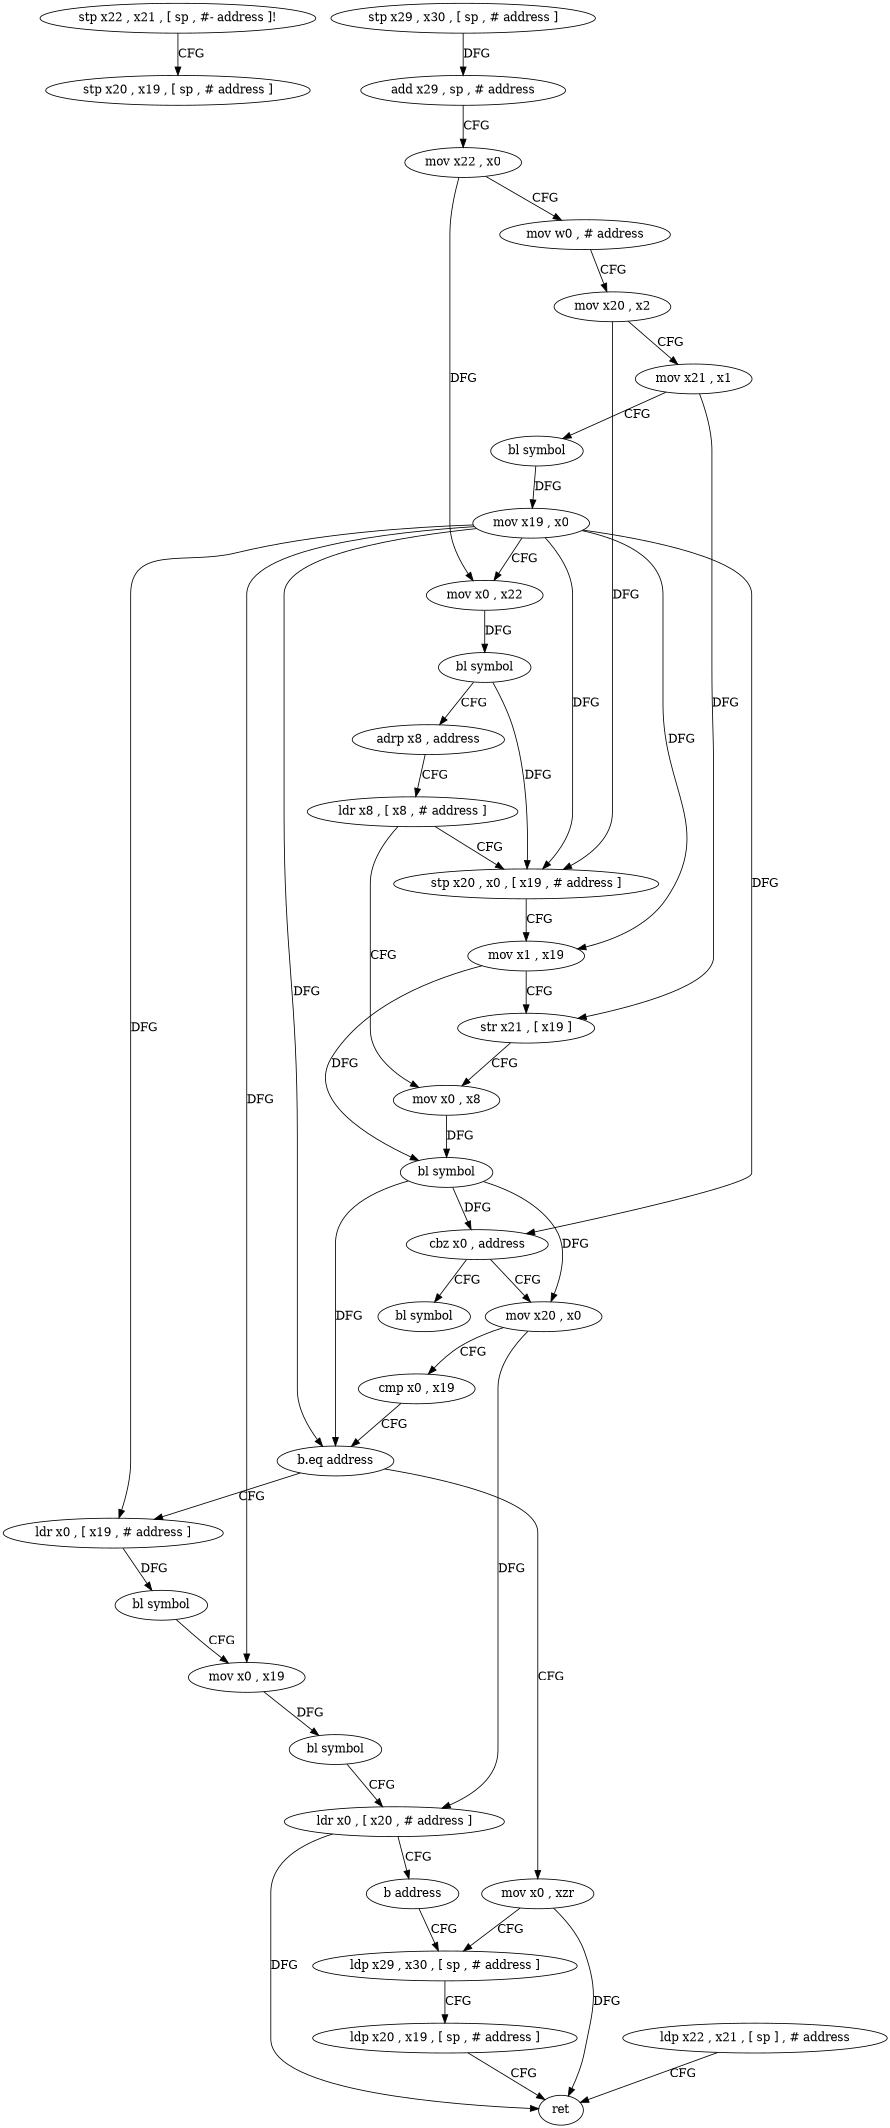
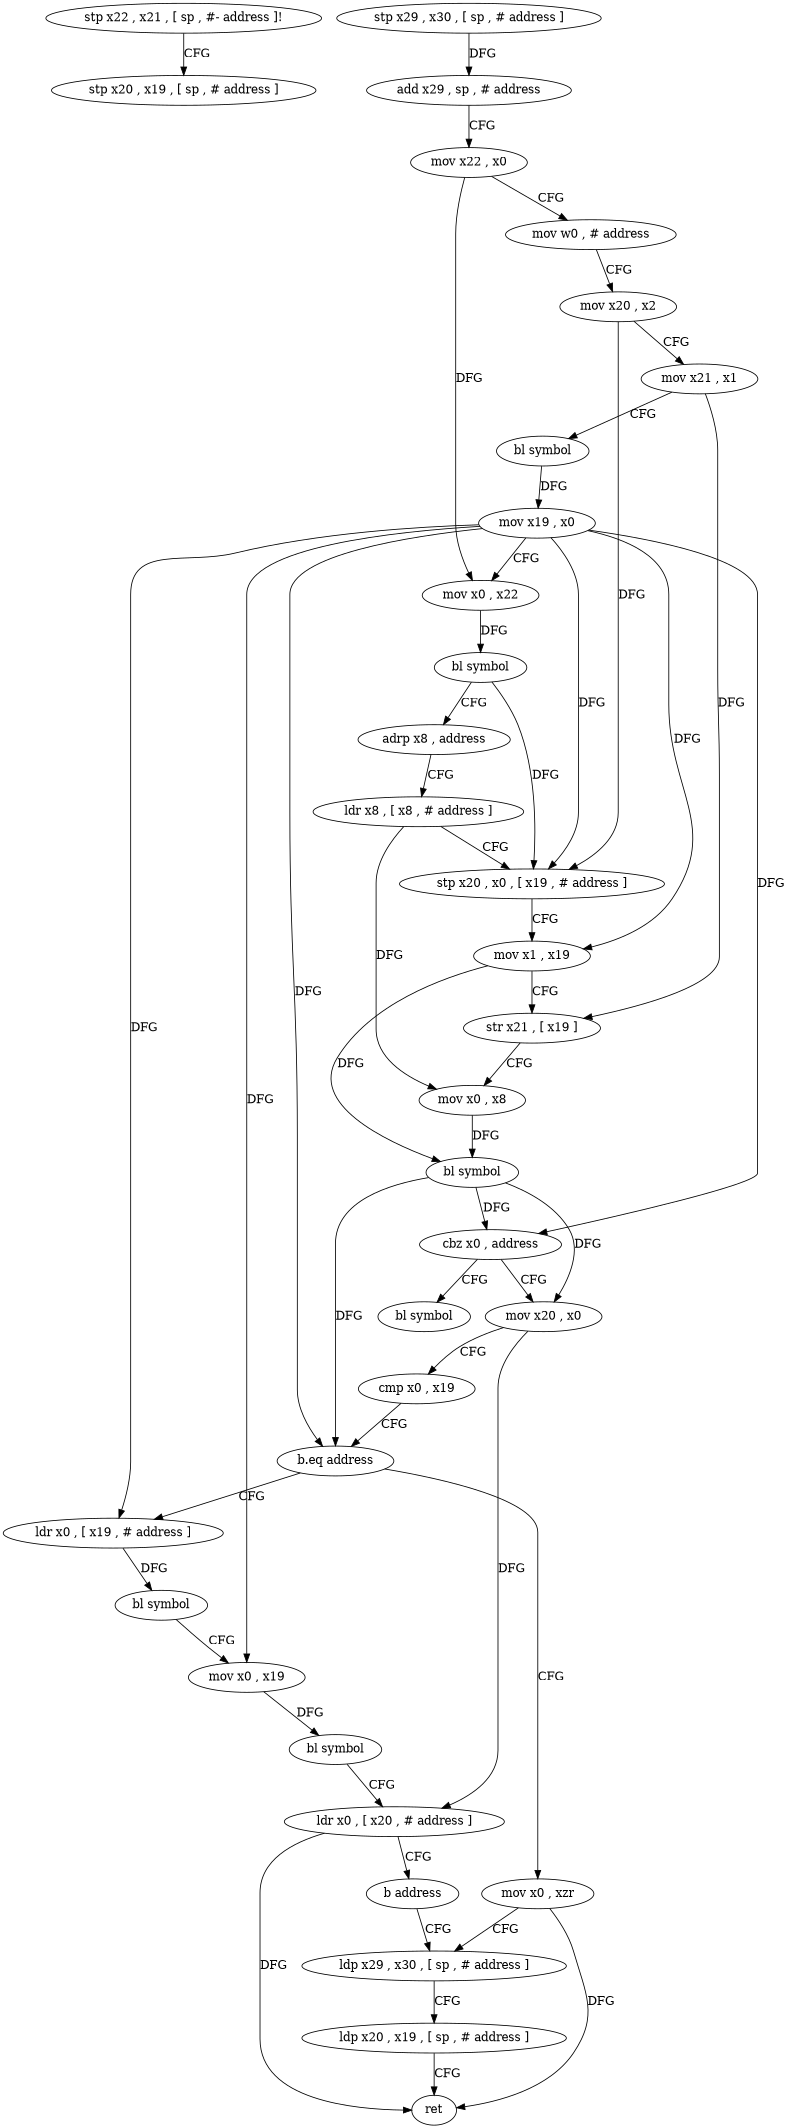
(384, 956) -> (390, 956)
(755, 2038) -> none
